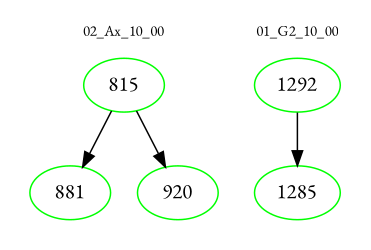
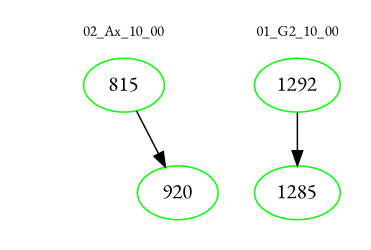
(70, 193) -> none
